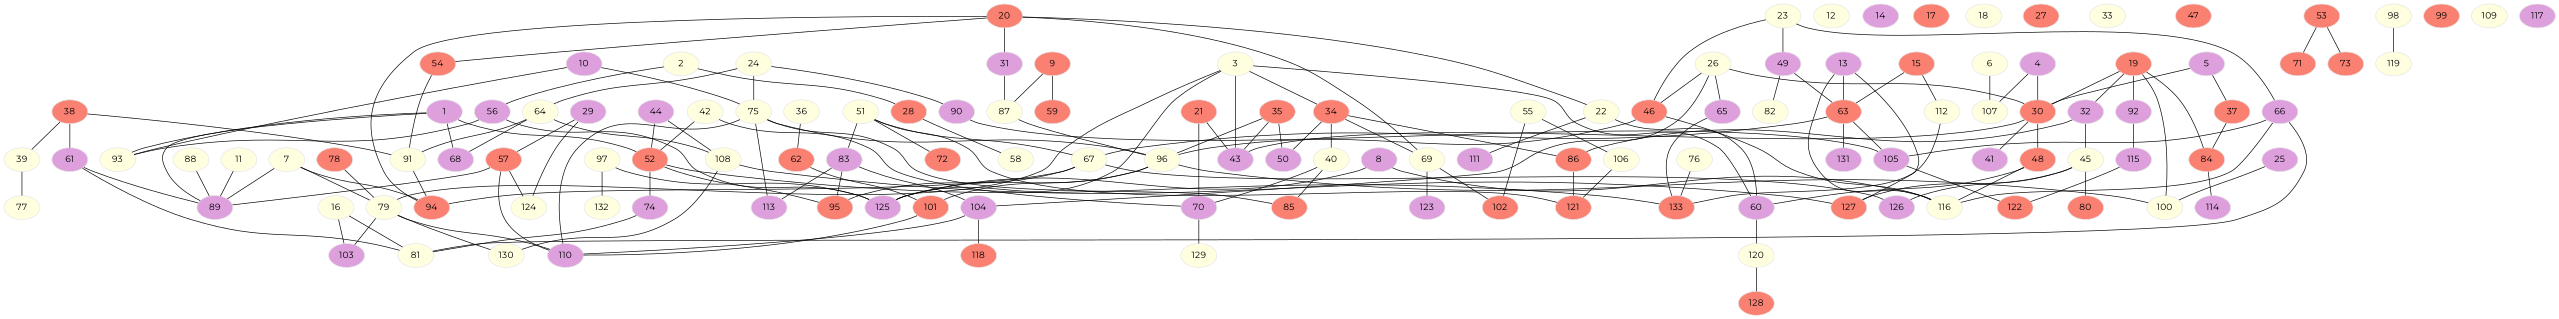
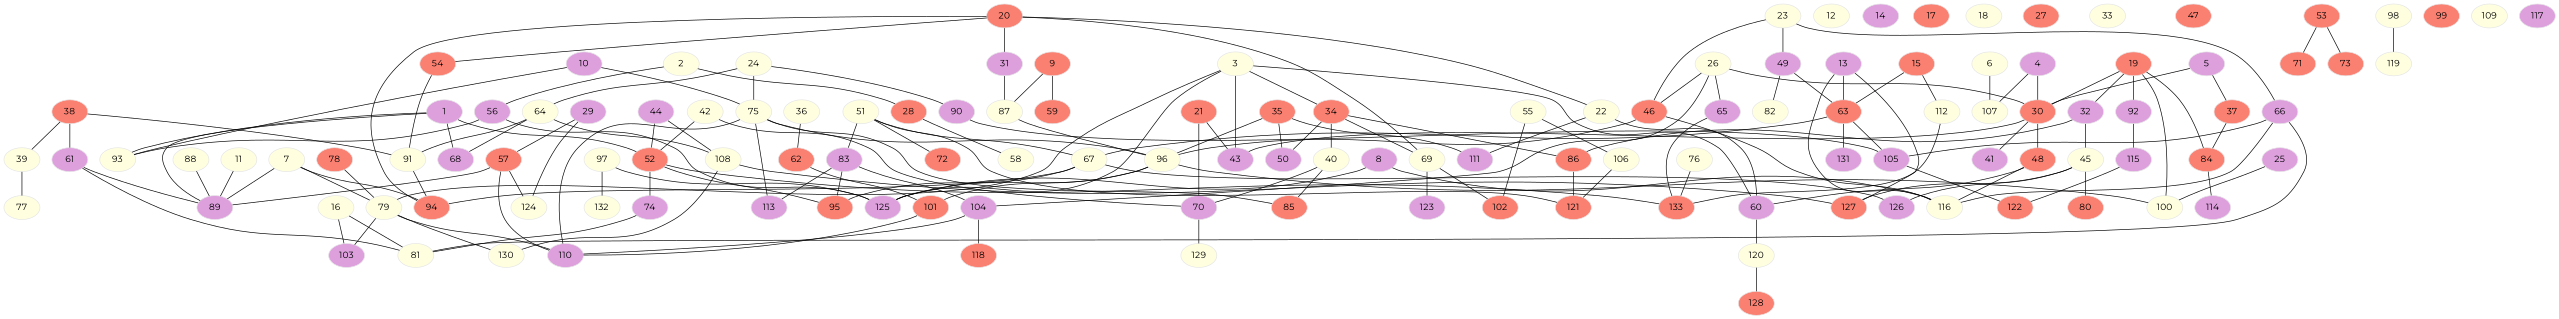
(1260, 132) -> (1377, 135)
